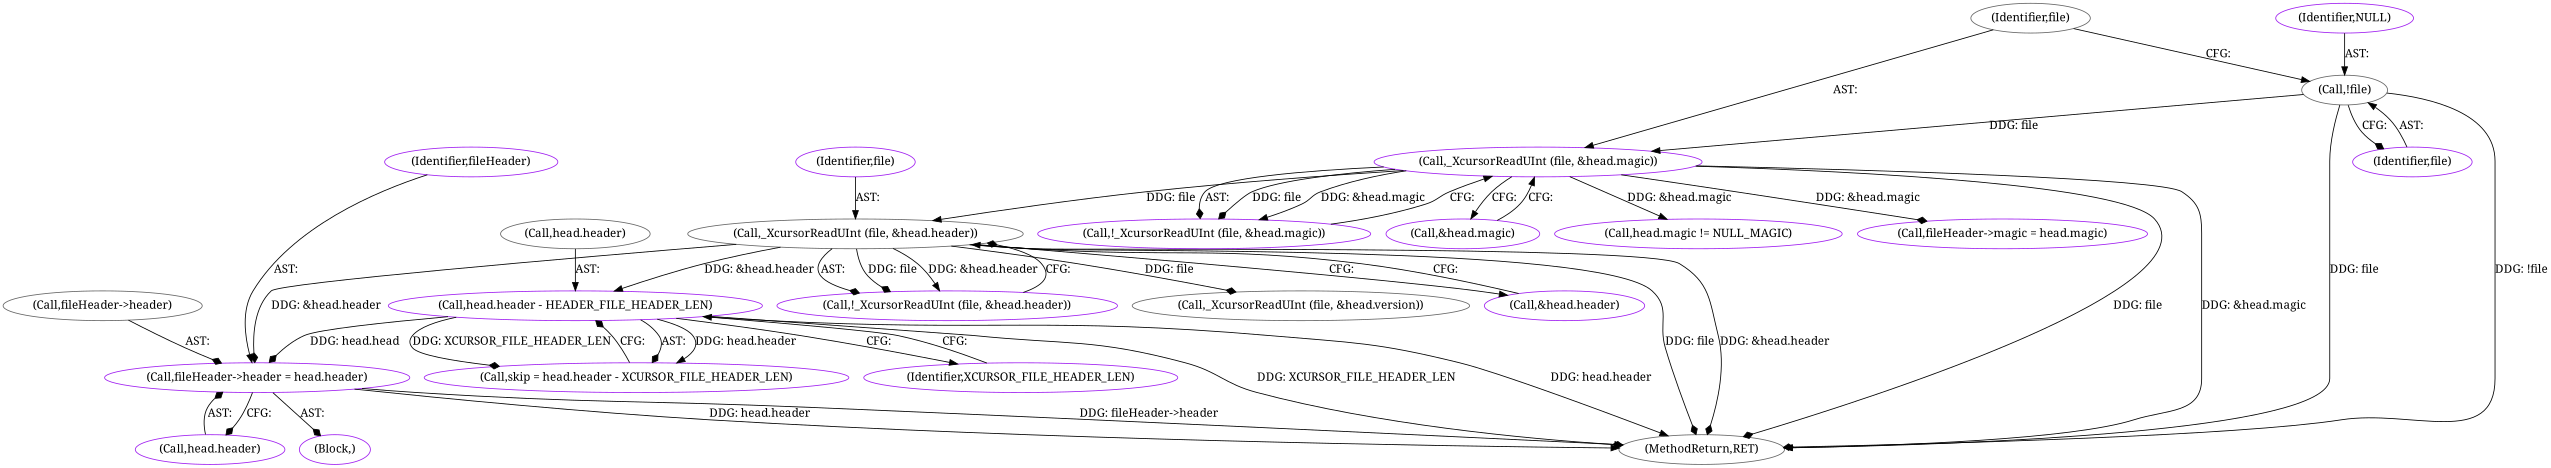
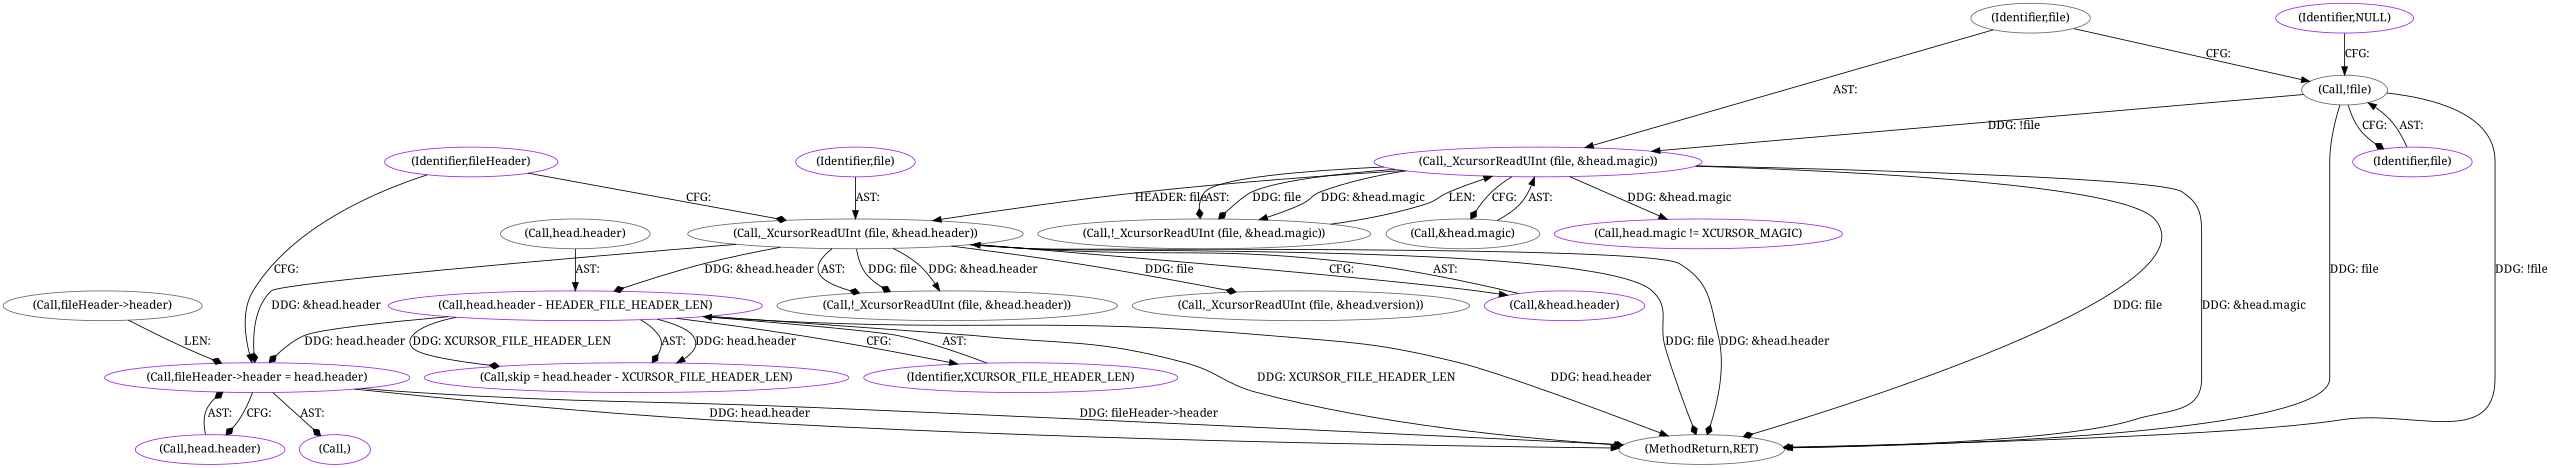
(2359, 54) -> (2359, 54)
(2014, 126) -> (2014, 126)
(1491, 192) -> (1491, 192)
(1171, 198) -> (1171, 198)
(1464, 198) -> (1464, 198)
(1542, 198) -> (1542, 198)
(1204, 234) -> (1204, 234)
(1463, 234) -> (1463, 234)
(1698, 234) -> (1698, 234)
(2003, 234) -> none
(701, 265) -> (701, 265)
(1042, 265) -> (652, 196)
(288, 270) -> (288, 270)
(1447, 270) -> (1447, 270)
(947, 306) -> (947, 306)
(199, 342) -> (199, 342)
(355, 342) -> (355, 342)
(956, 342) -> (956, 342)
(618, 344) -> none
(335, 450) -> (335, 450)
